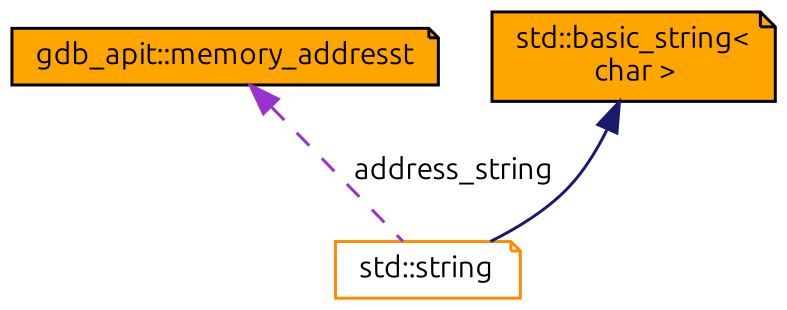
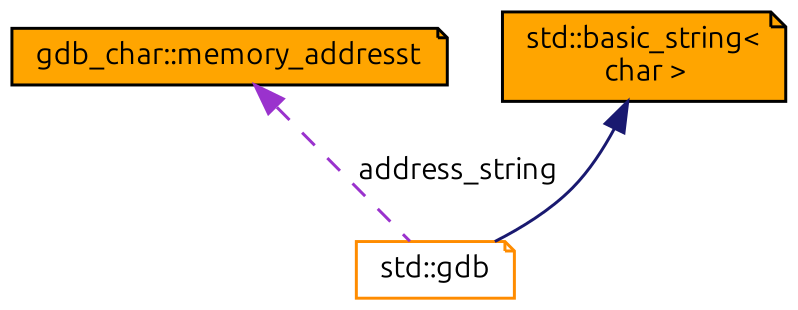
(225, 57) -> (230, 57)
(428, 270) -> (435, 270)
